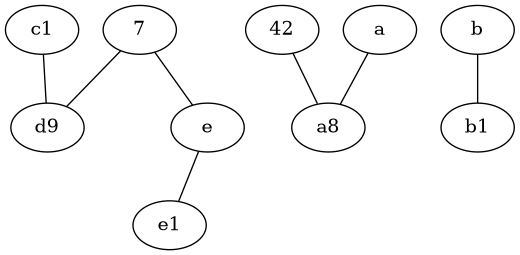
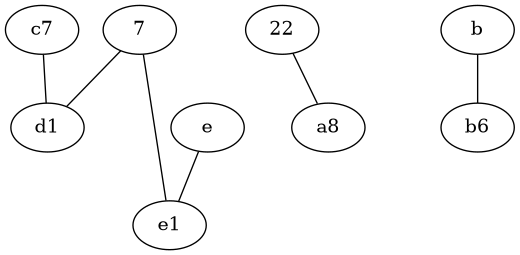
(42, 30) -> (42, 30)
(282, 30) -> (282, 30)
(380, 30) -> none
(174, 79) -> (155, 128)
(47, 128) -> (47, 128)
(478, 128) -> (478, 128)
